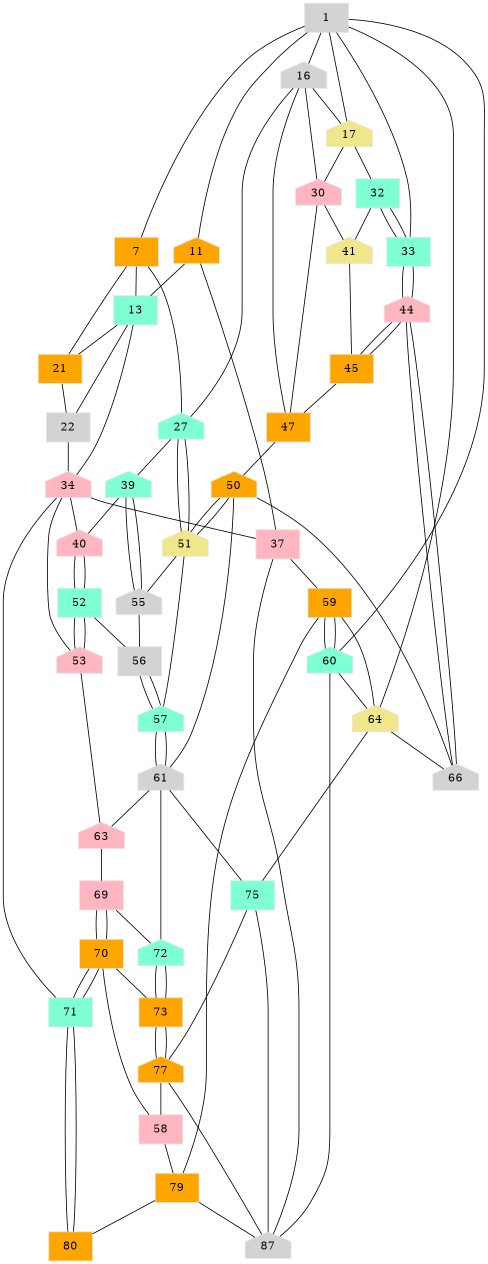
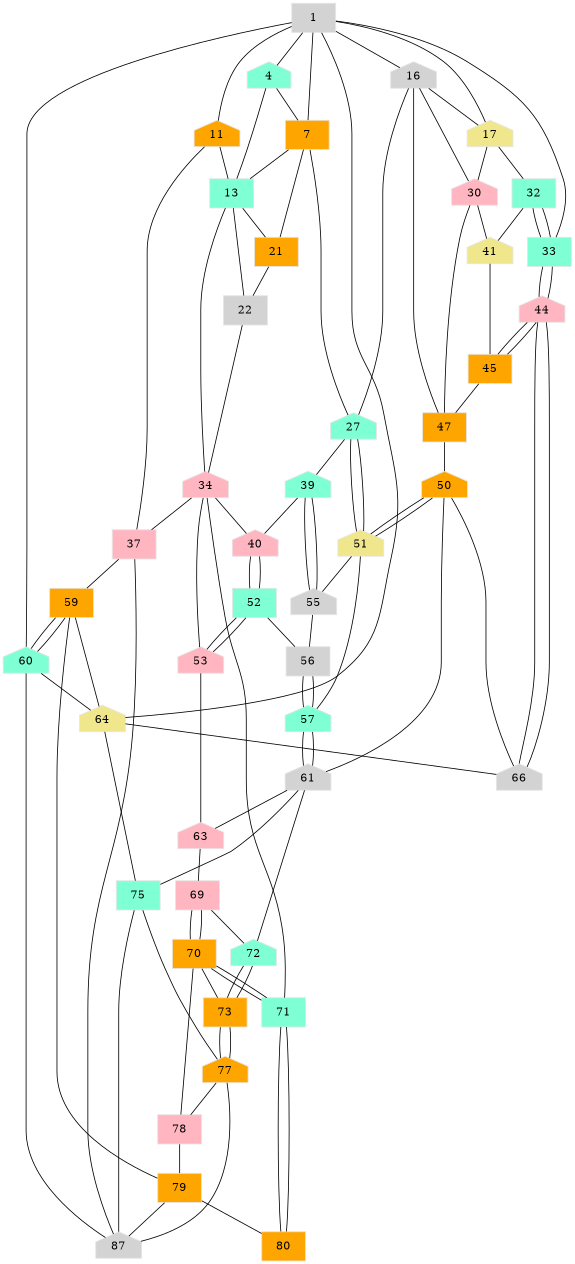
none -> (269, 76)
(161, 1129) -> (180, 1129)
